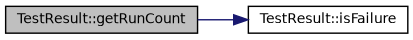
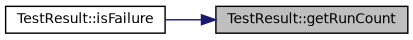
(216, 20) -> (184, 20)
